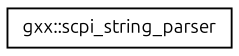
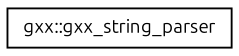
(120, 28) -> (120, 28)
